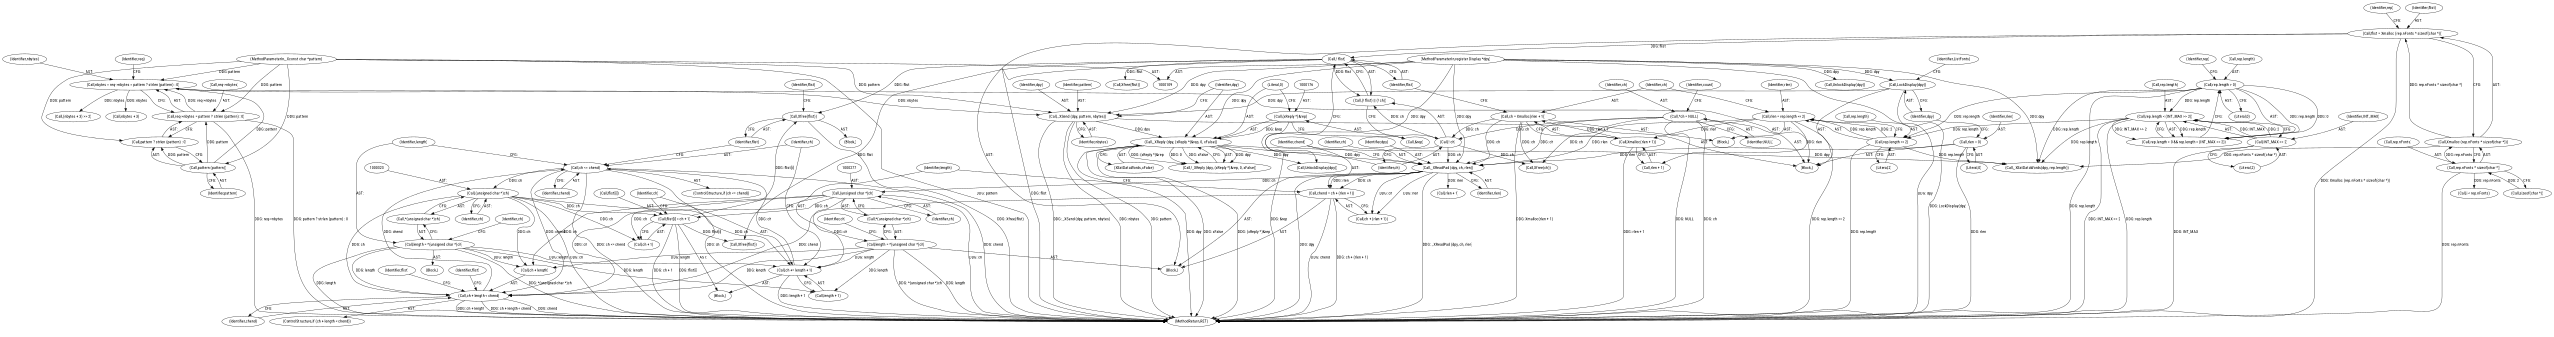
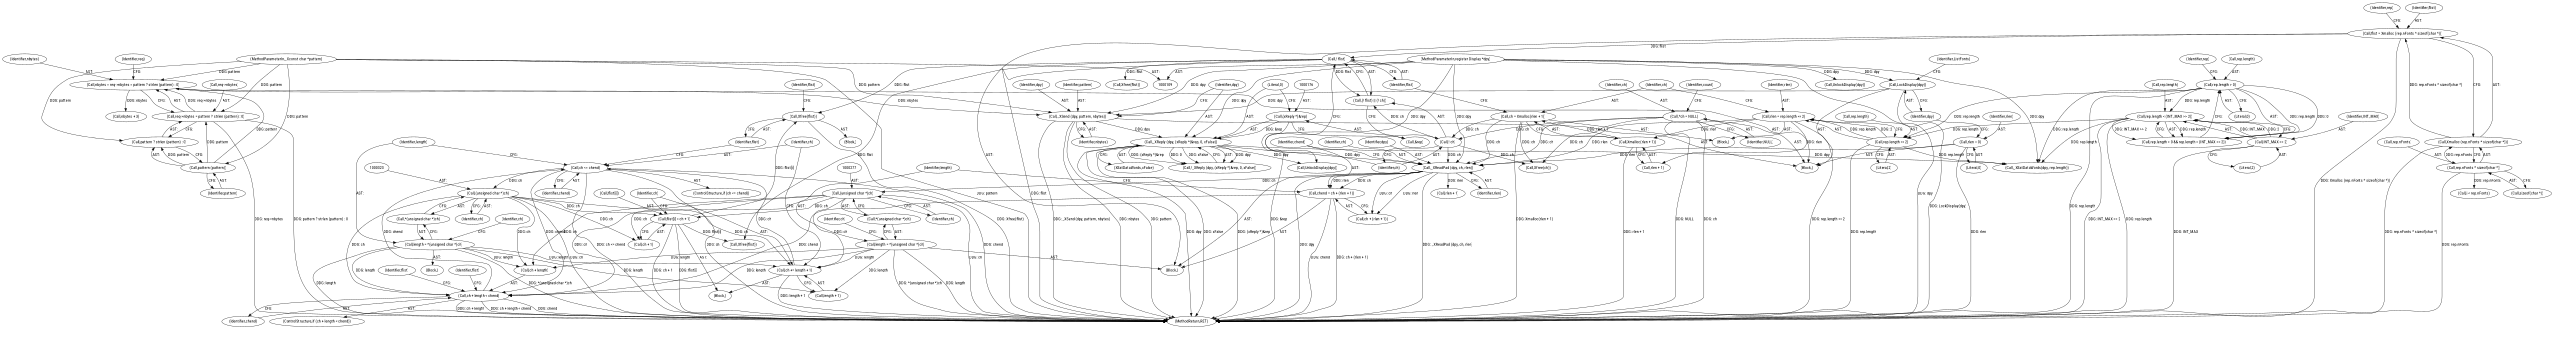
(73, 117) -> none
(2261, 149) -> (2236, 314)
(2514, 181) -> (2514, 181)
